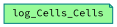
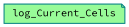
(58, 14) -> (64, 14)
